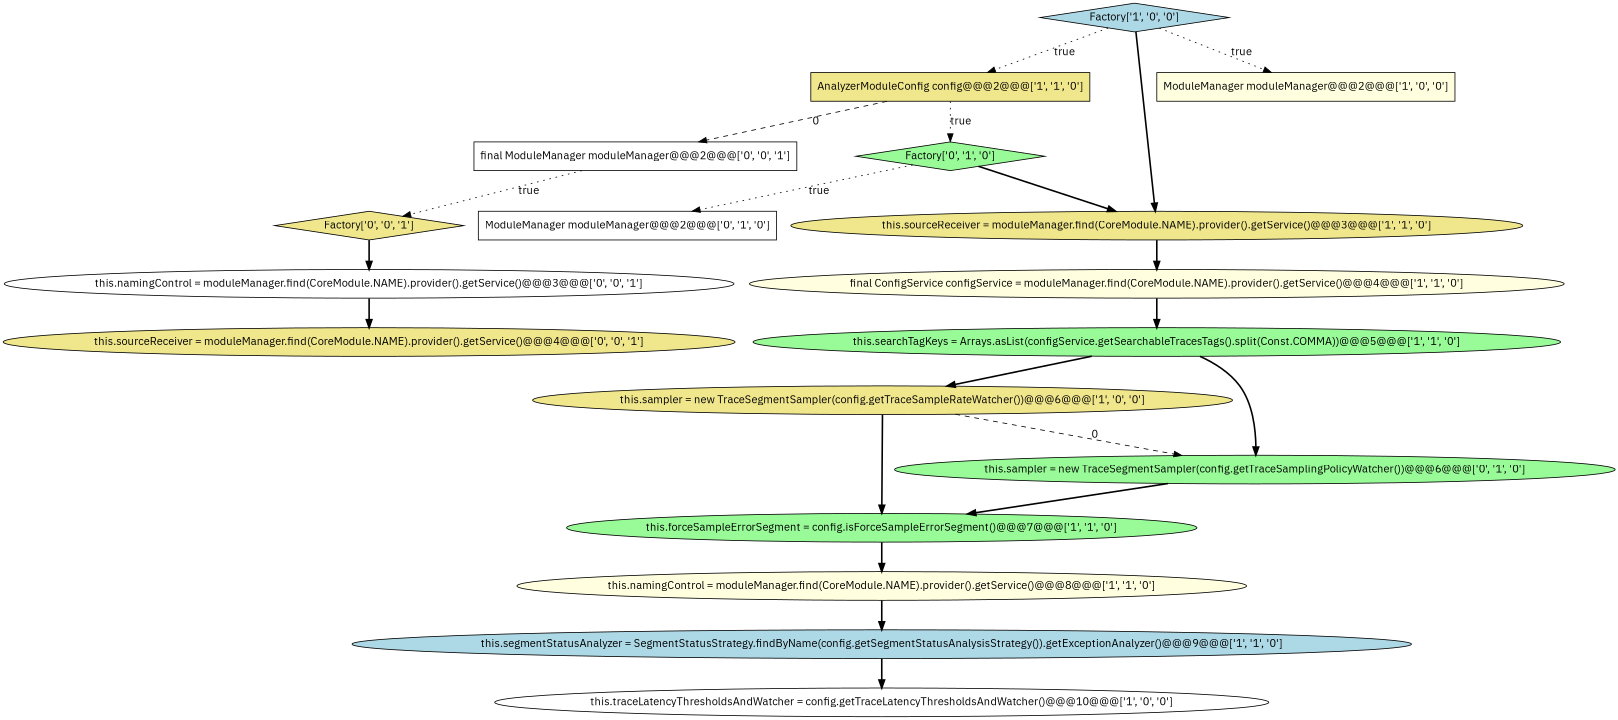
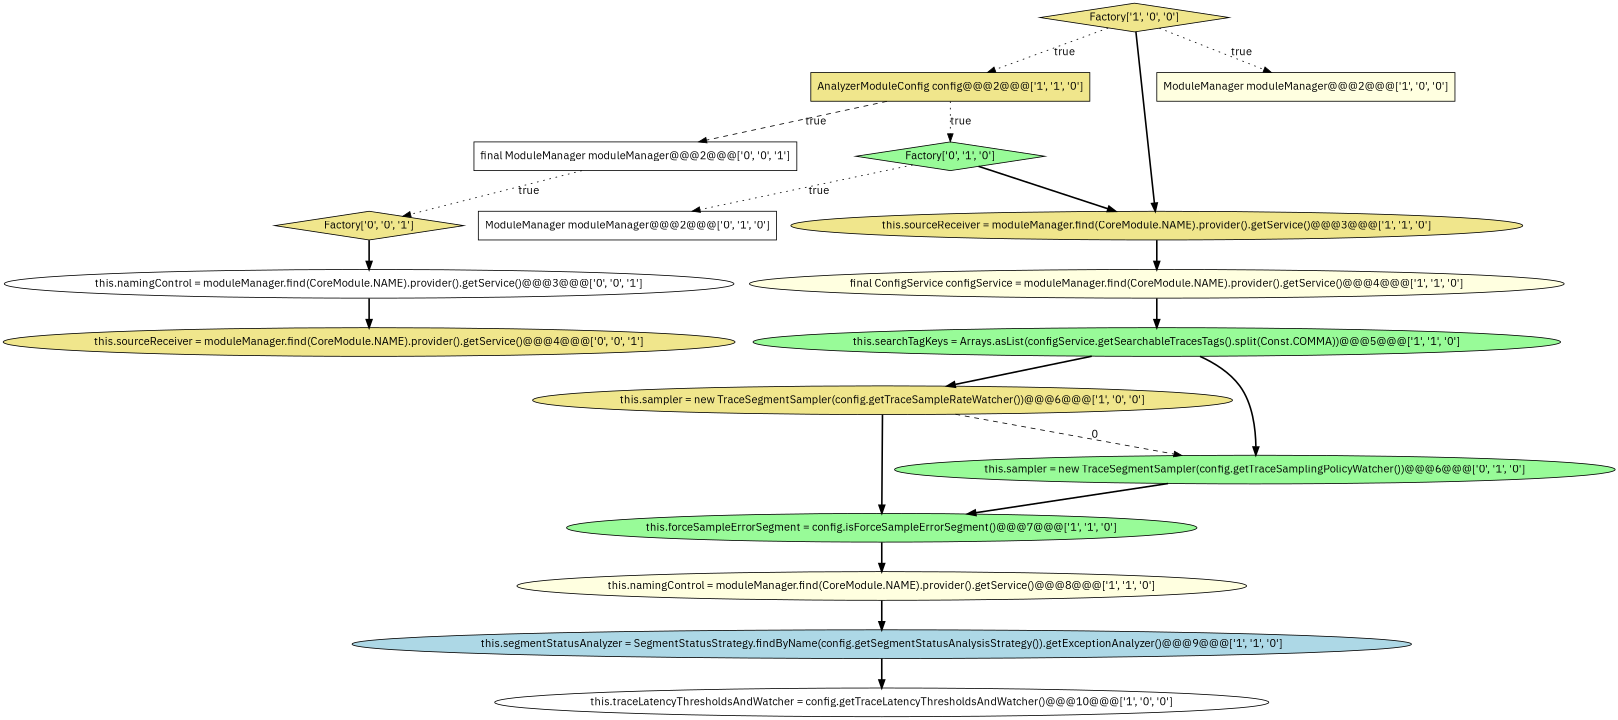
(1134, 18) -> (1134, 18)
(816, 122) -> (816, 122)
